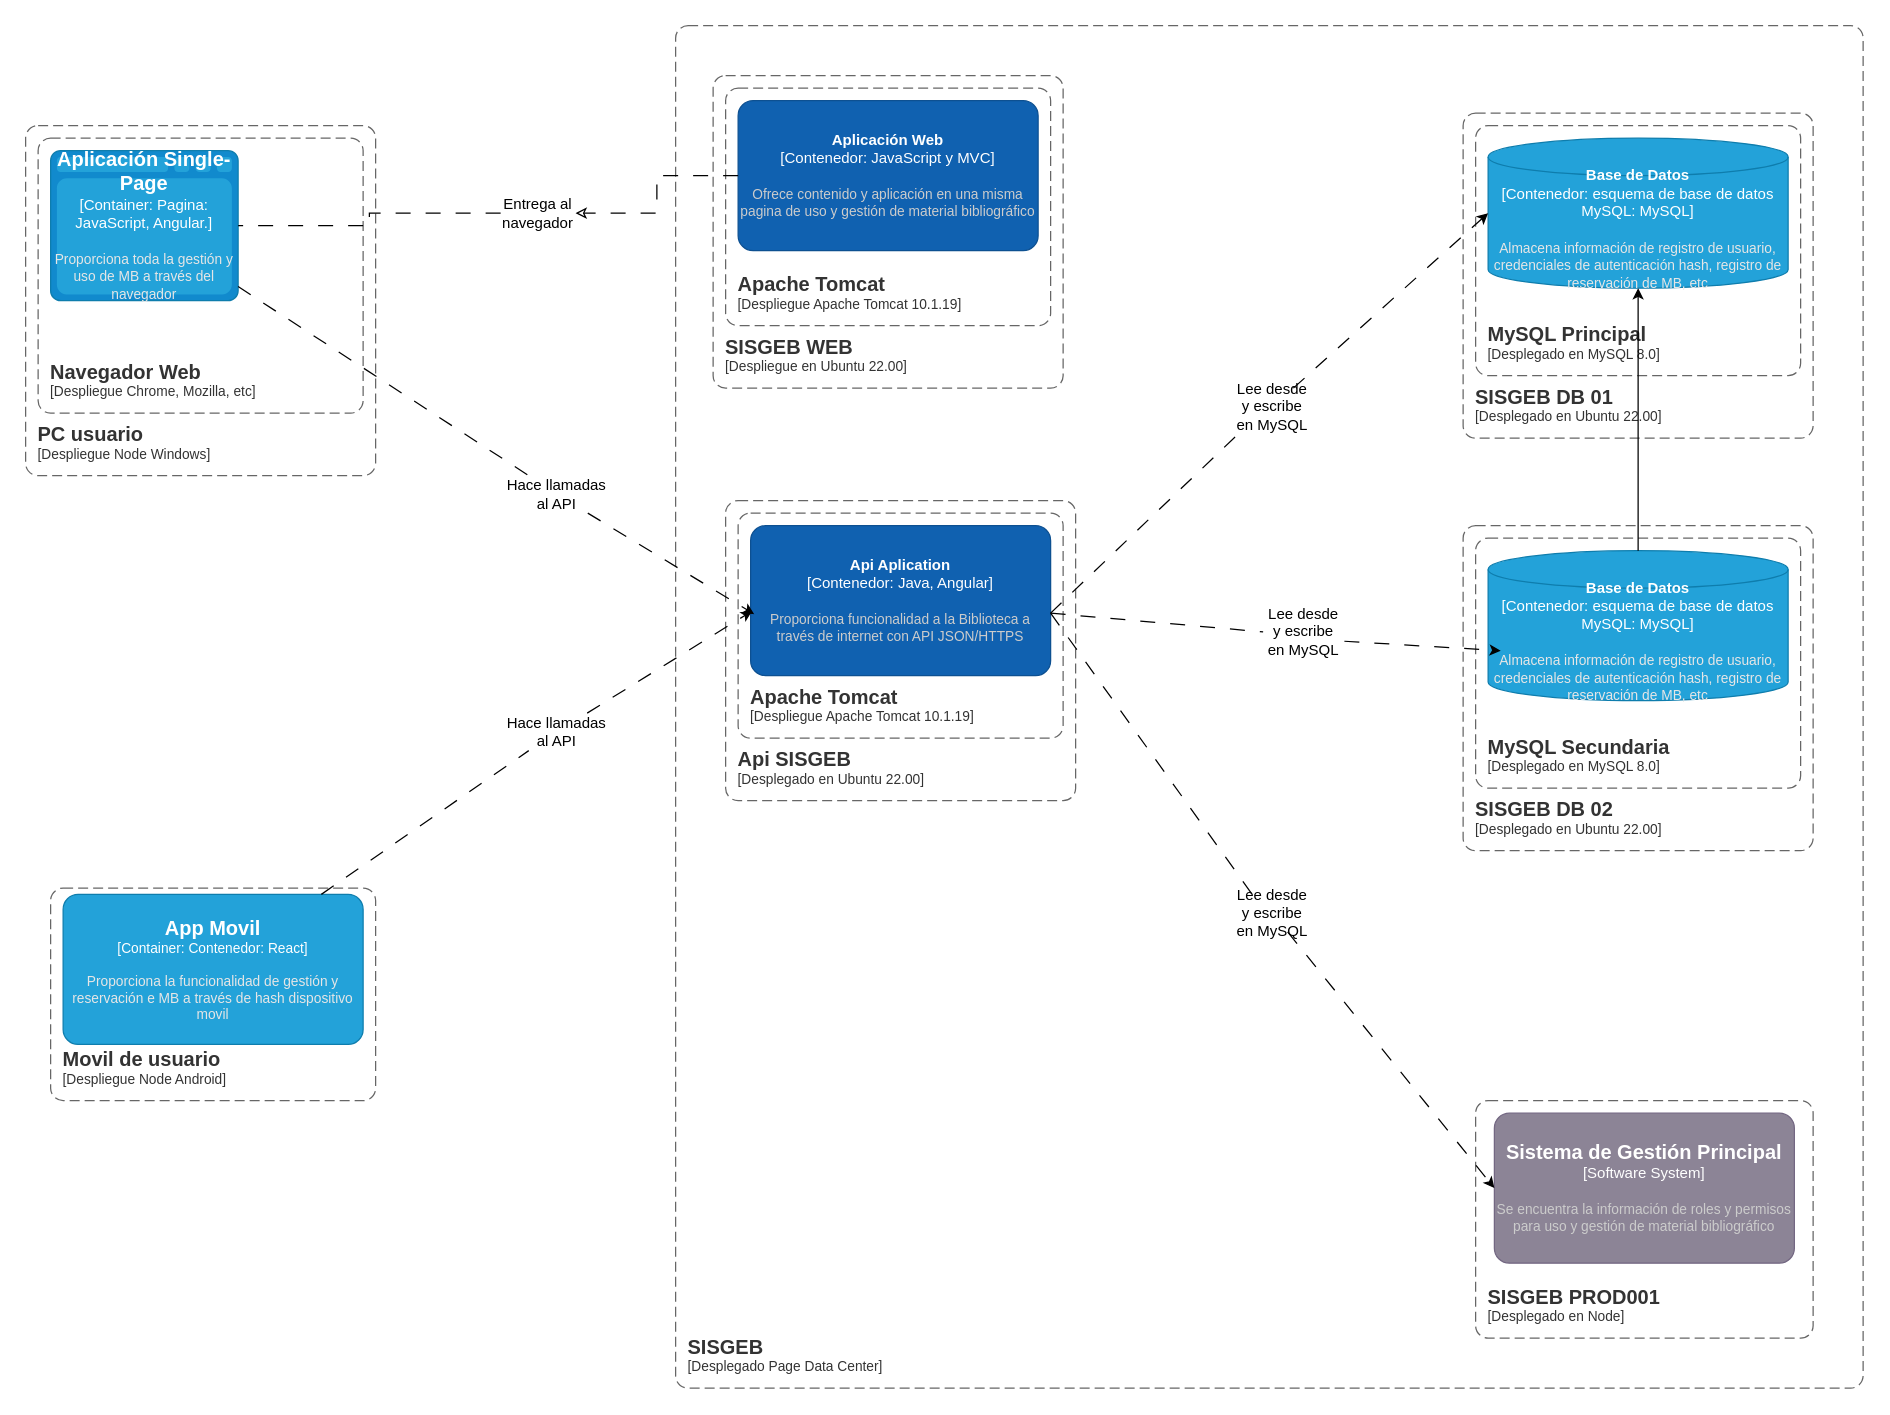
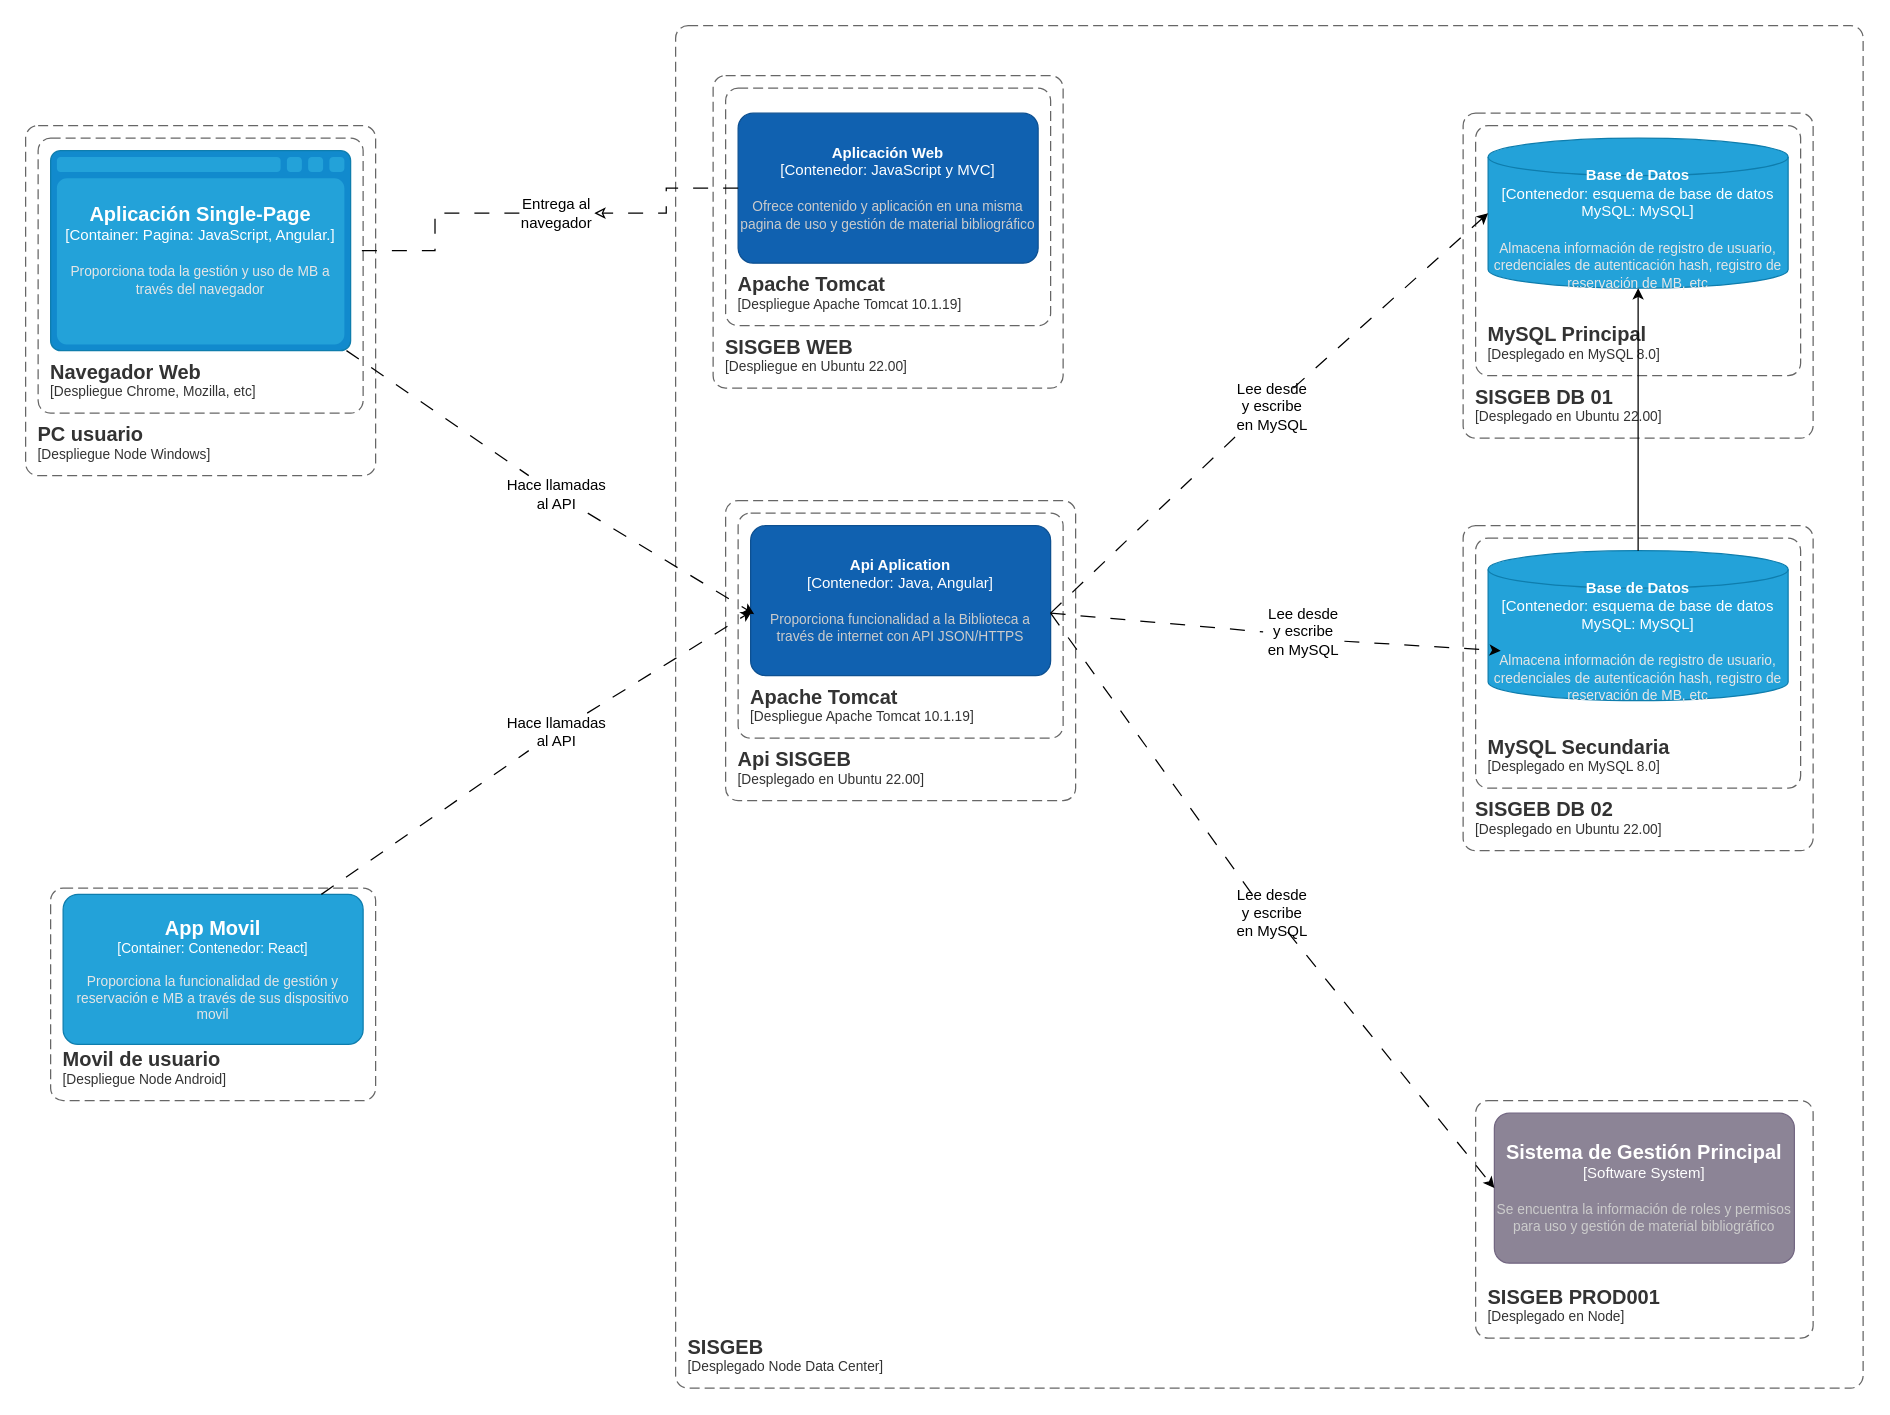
(888, 176) -> (888, 188)
(538, 213) -> (557, 213)
(144, 226) -> (201, 251)
(213, 969) -> (213, 969)
(793, 1358) -> (793, 1358)
